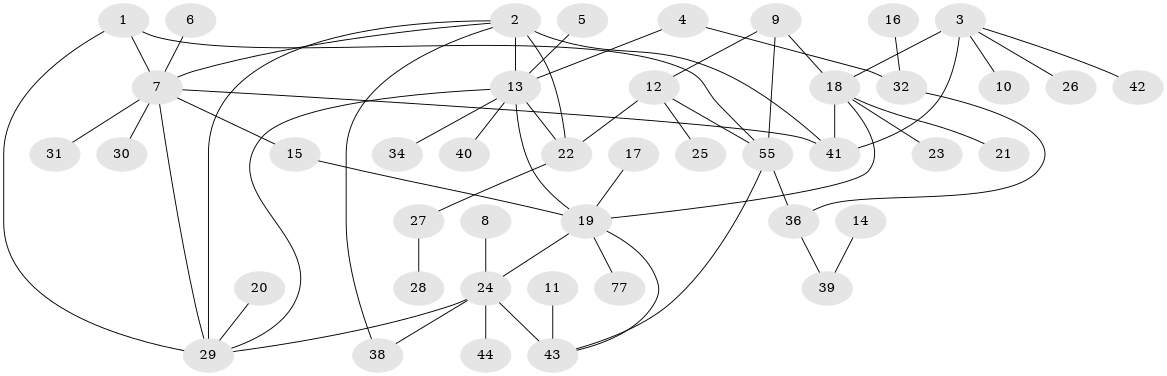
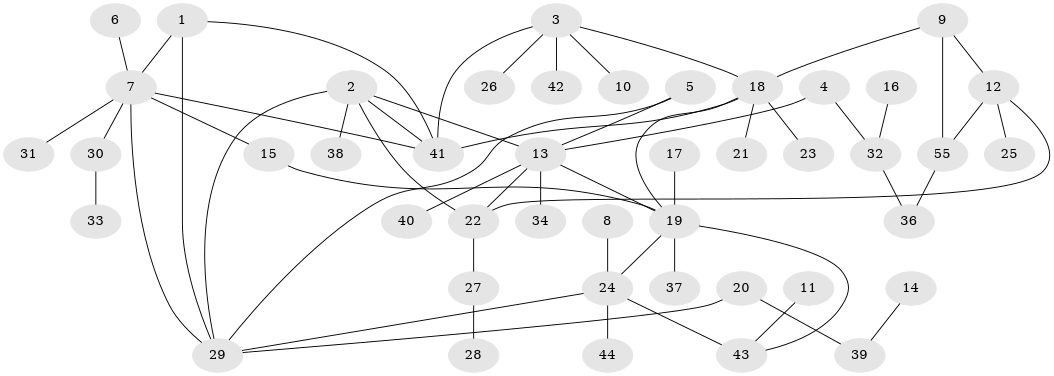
(372, 36) -> none
(464, 46) -> (340, 47)
(256, 148) -> (458, 179)
none -> (96, 221)
(811, 255) -> (801, 322)
(690, 283) -> none
(620, 288) -> (675, 288)
(432, 322) -> none
